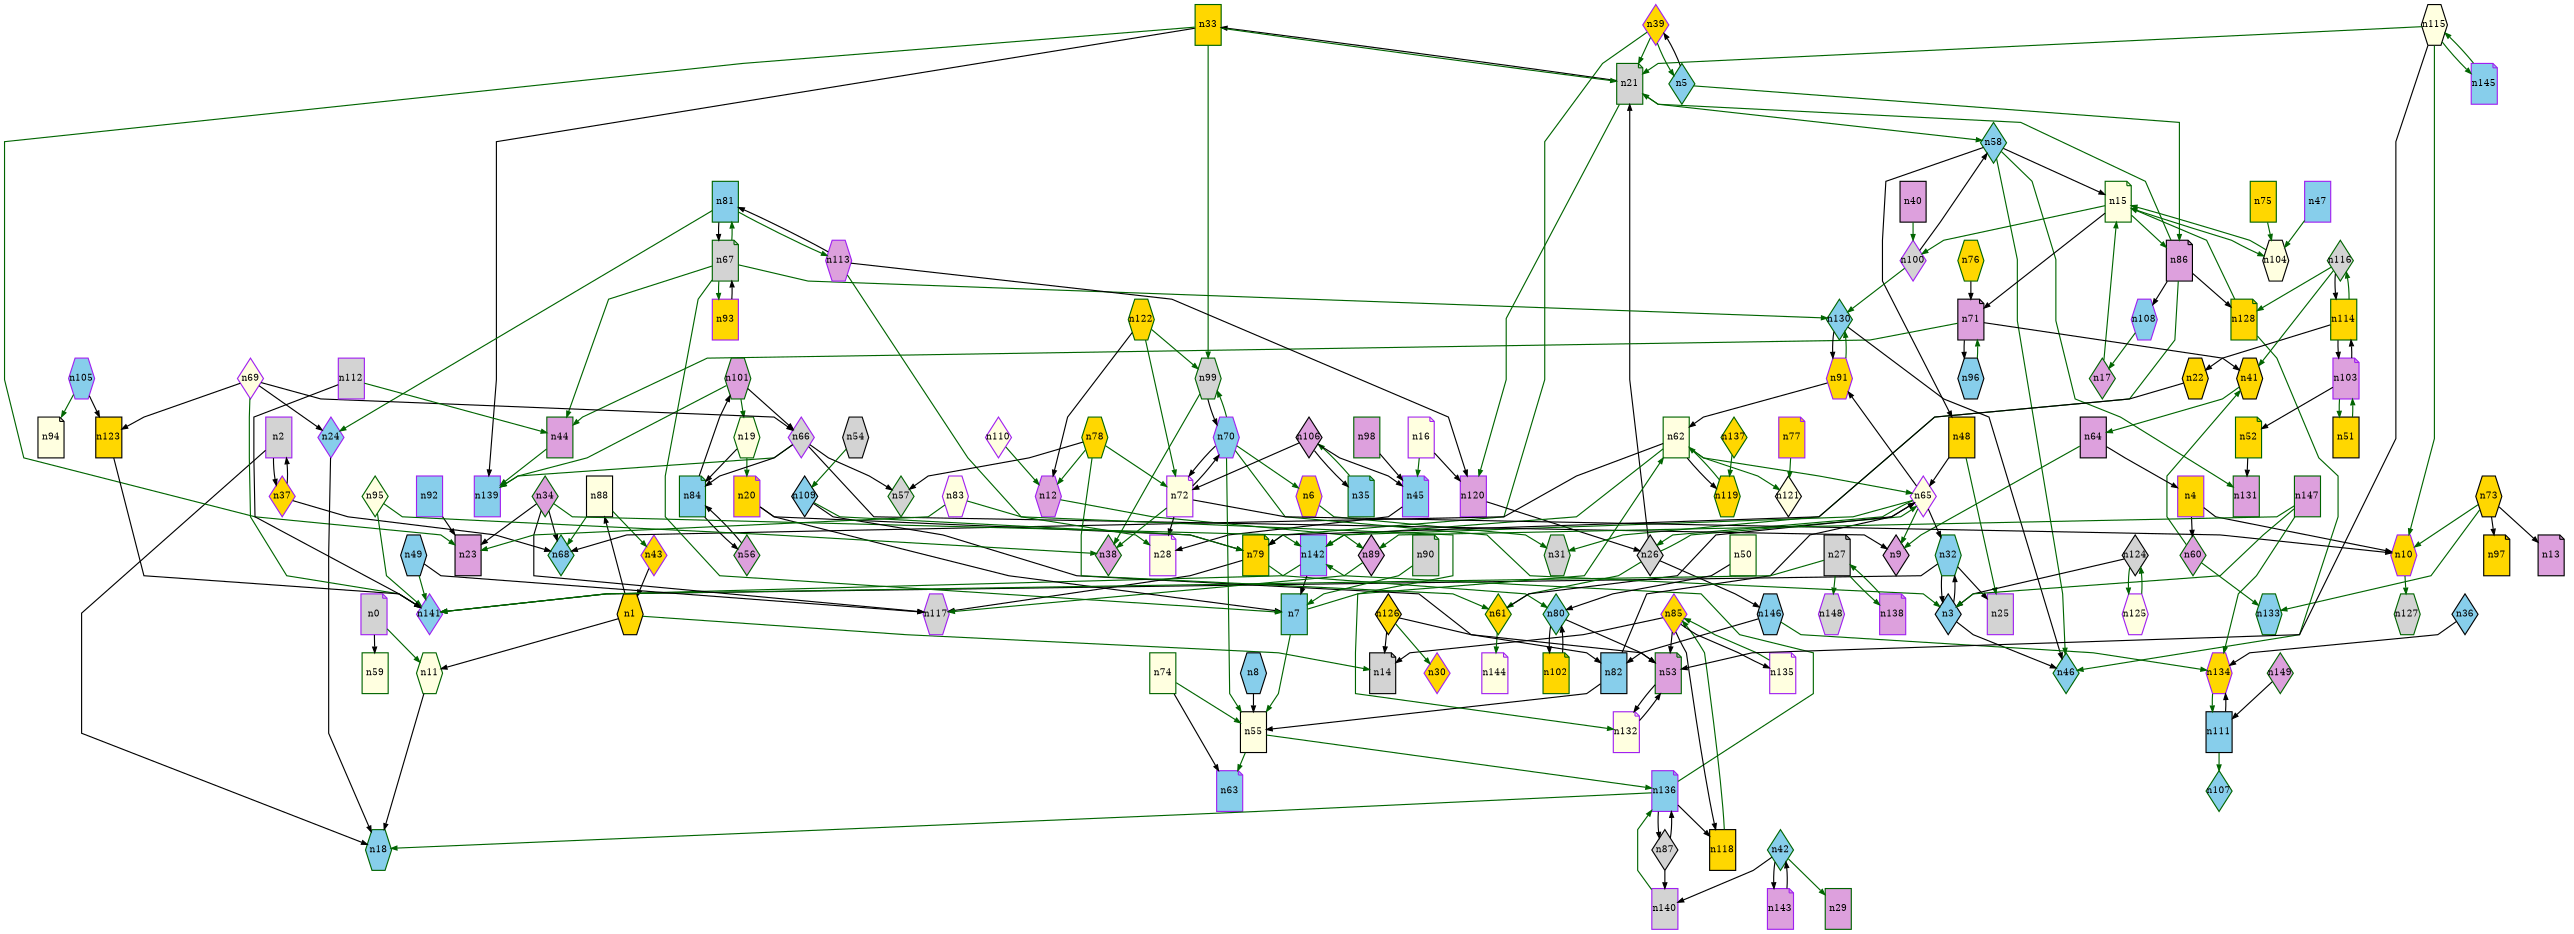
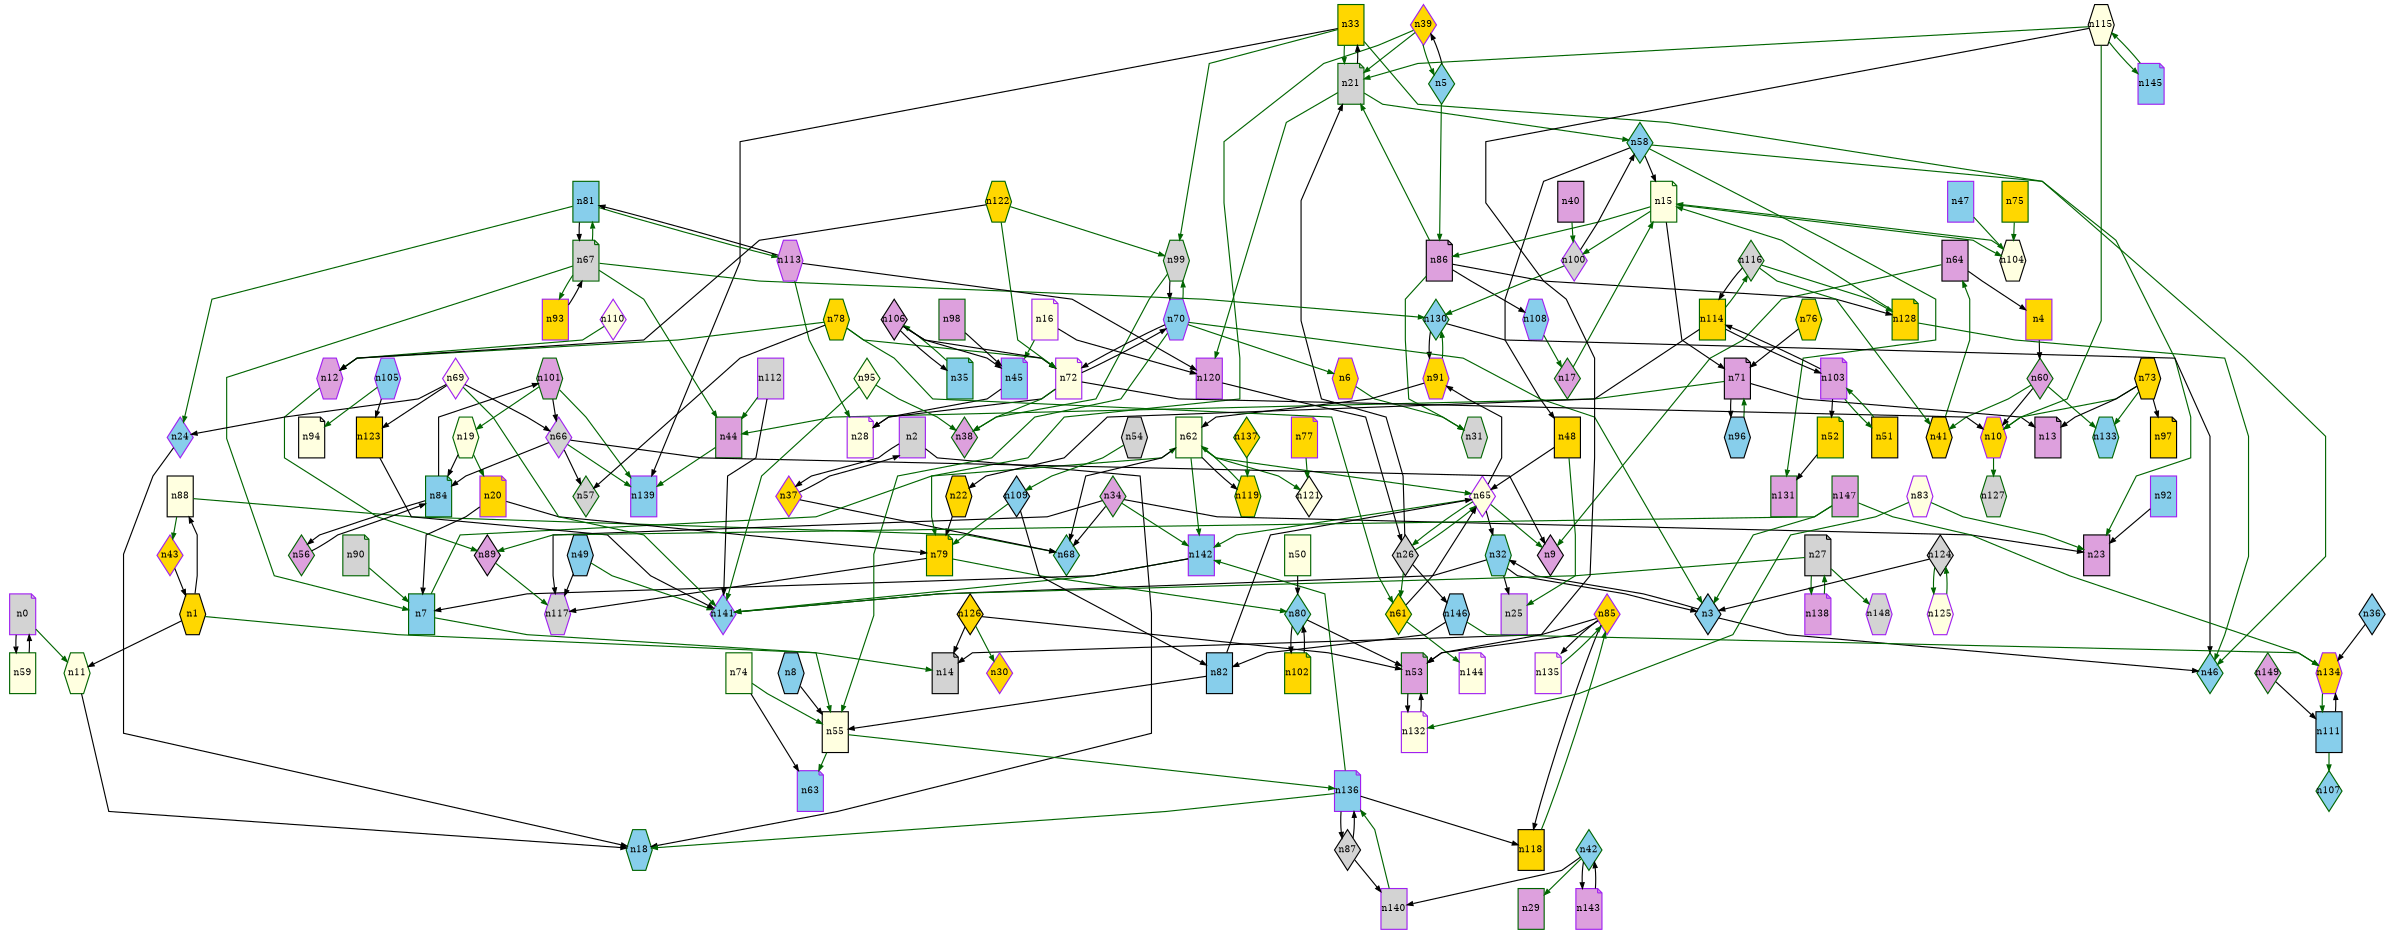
(2117, 342) -> (1890, 406)
(2293, 532) -> (2020, 404)
none -> (29, 647)
